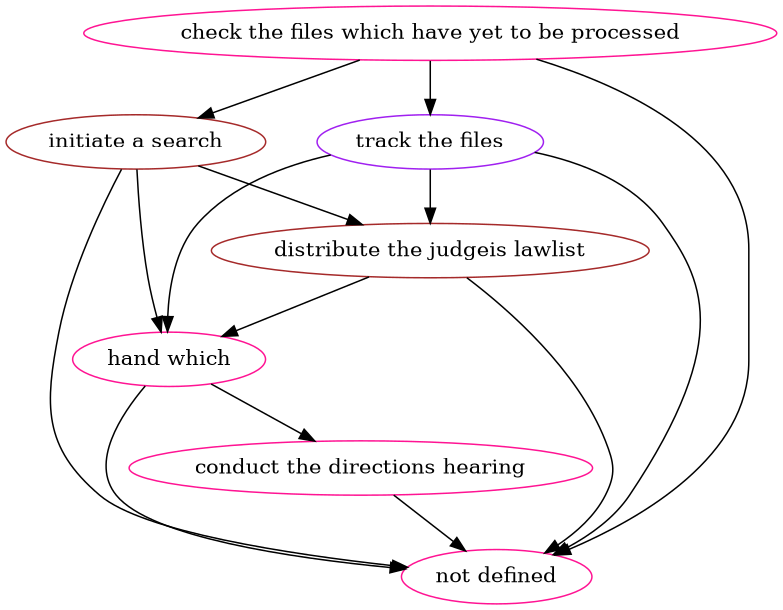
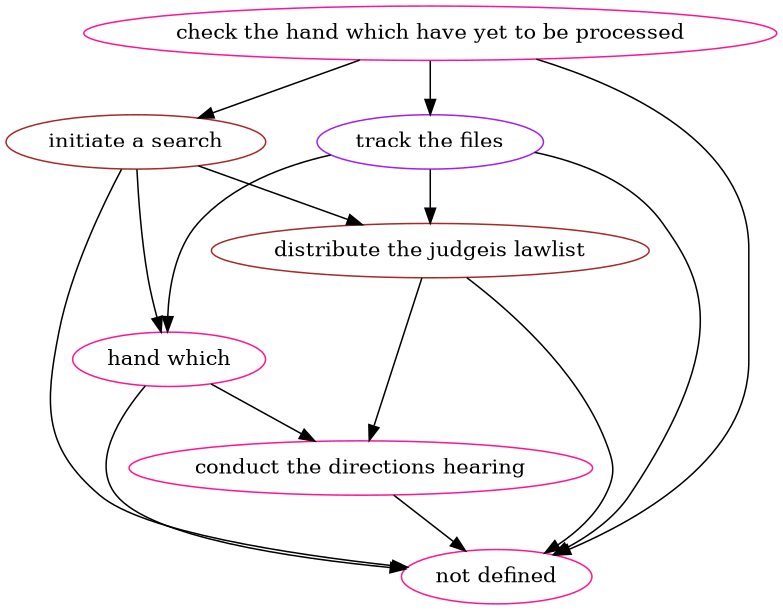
(430, 33) -> (430, 33)
(303, 304) -> (398, 352)
